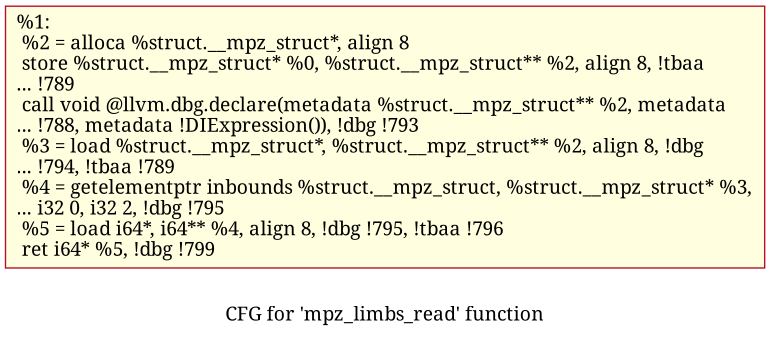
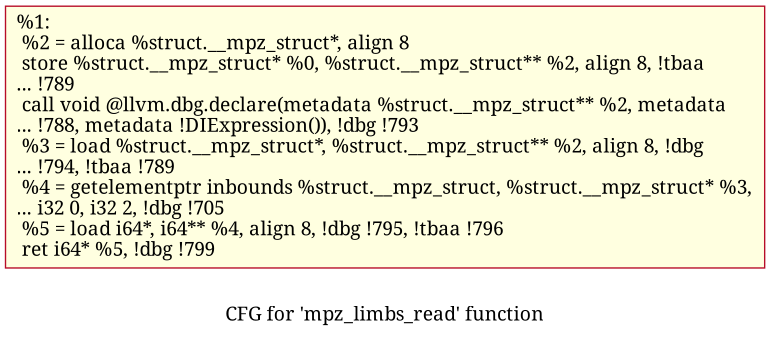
(121, 209) -> (121, 209)
